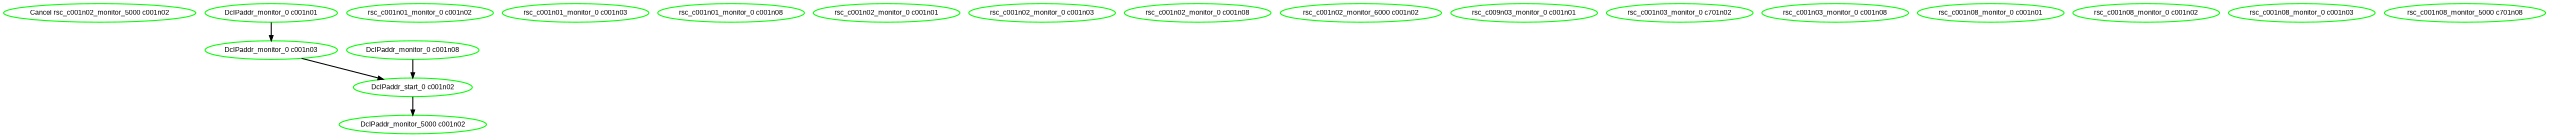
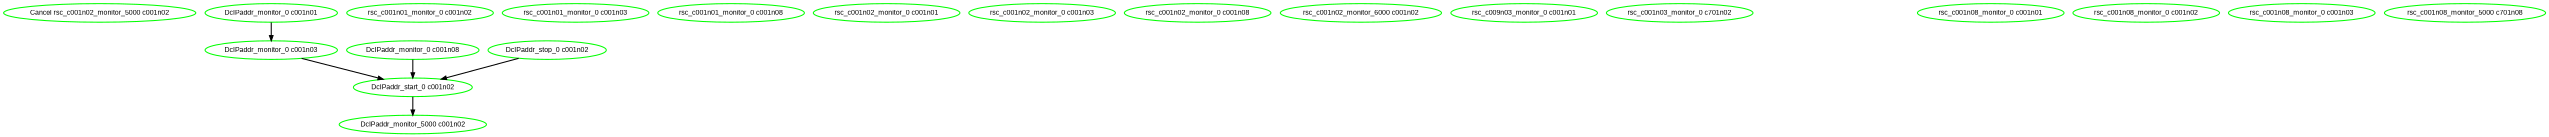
(1835, 13) -> none
none -> (547, 50)
